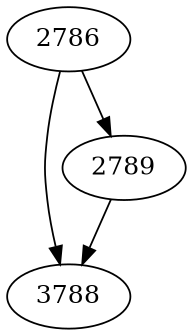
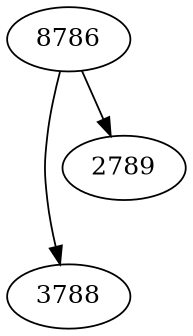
(69, 39) -> (69, 39)
(100, 223) -> none
